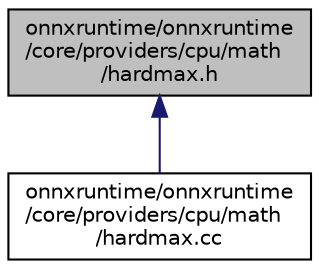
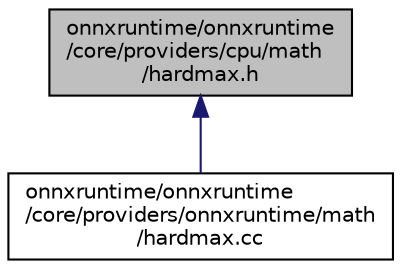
(160, 216) -> (201, 216)
